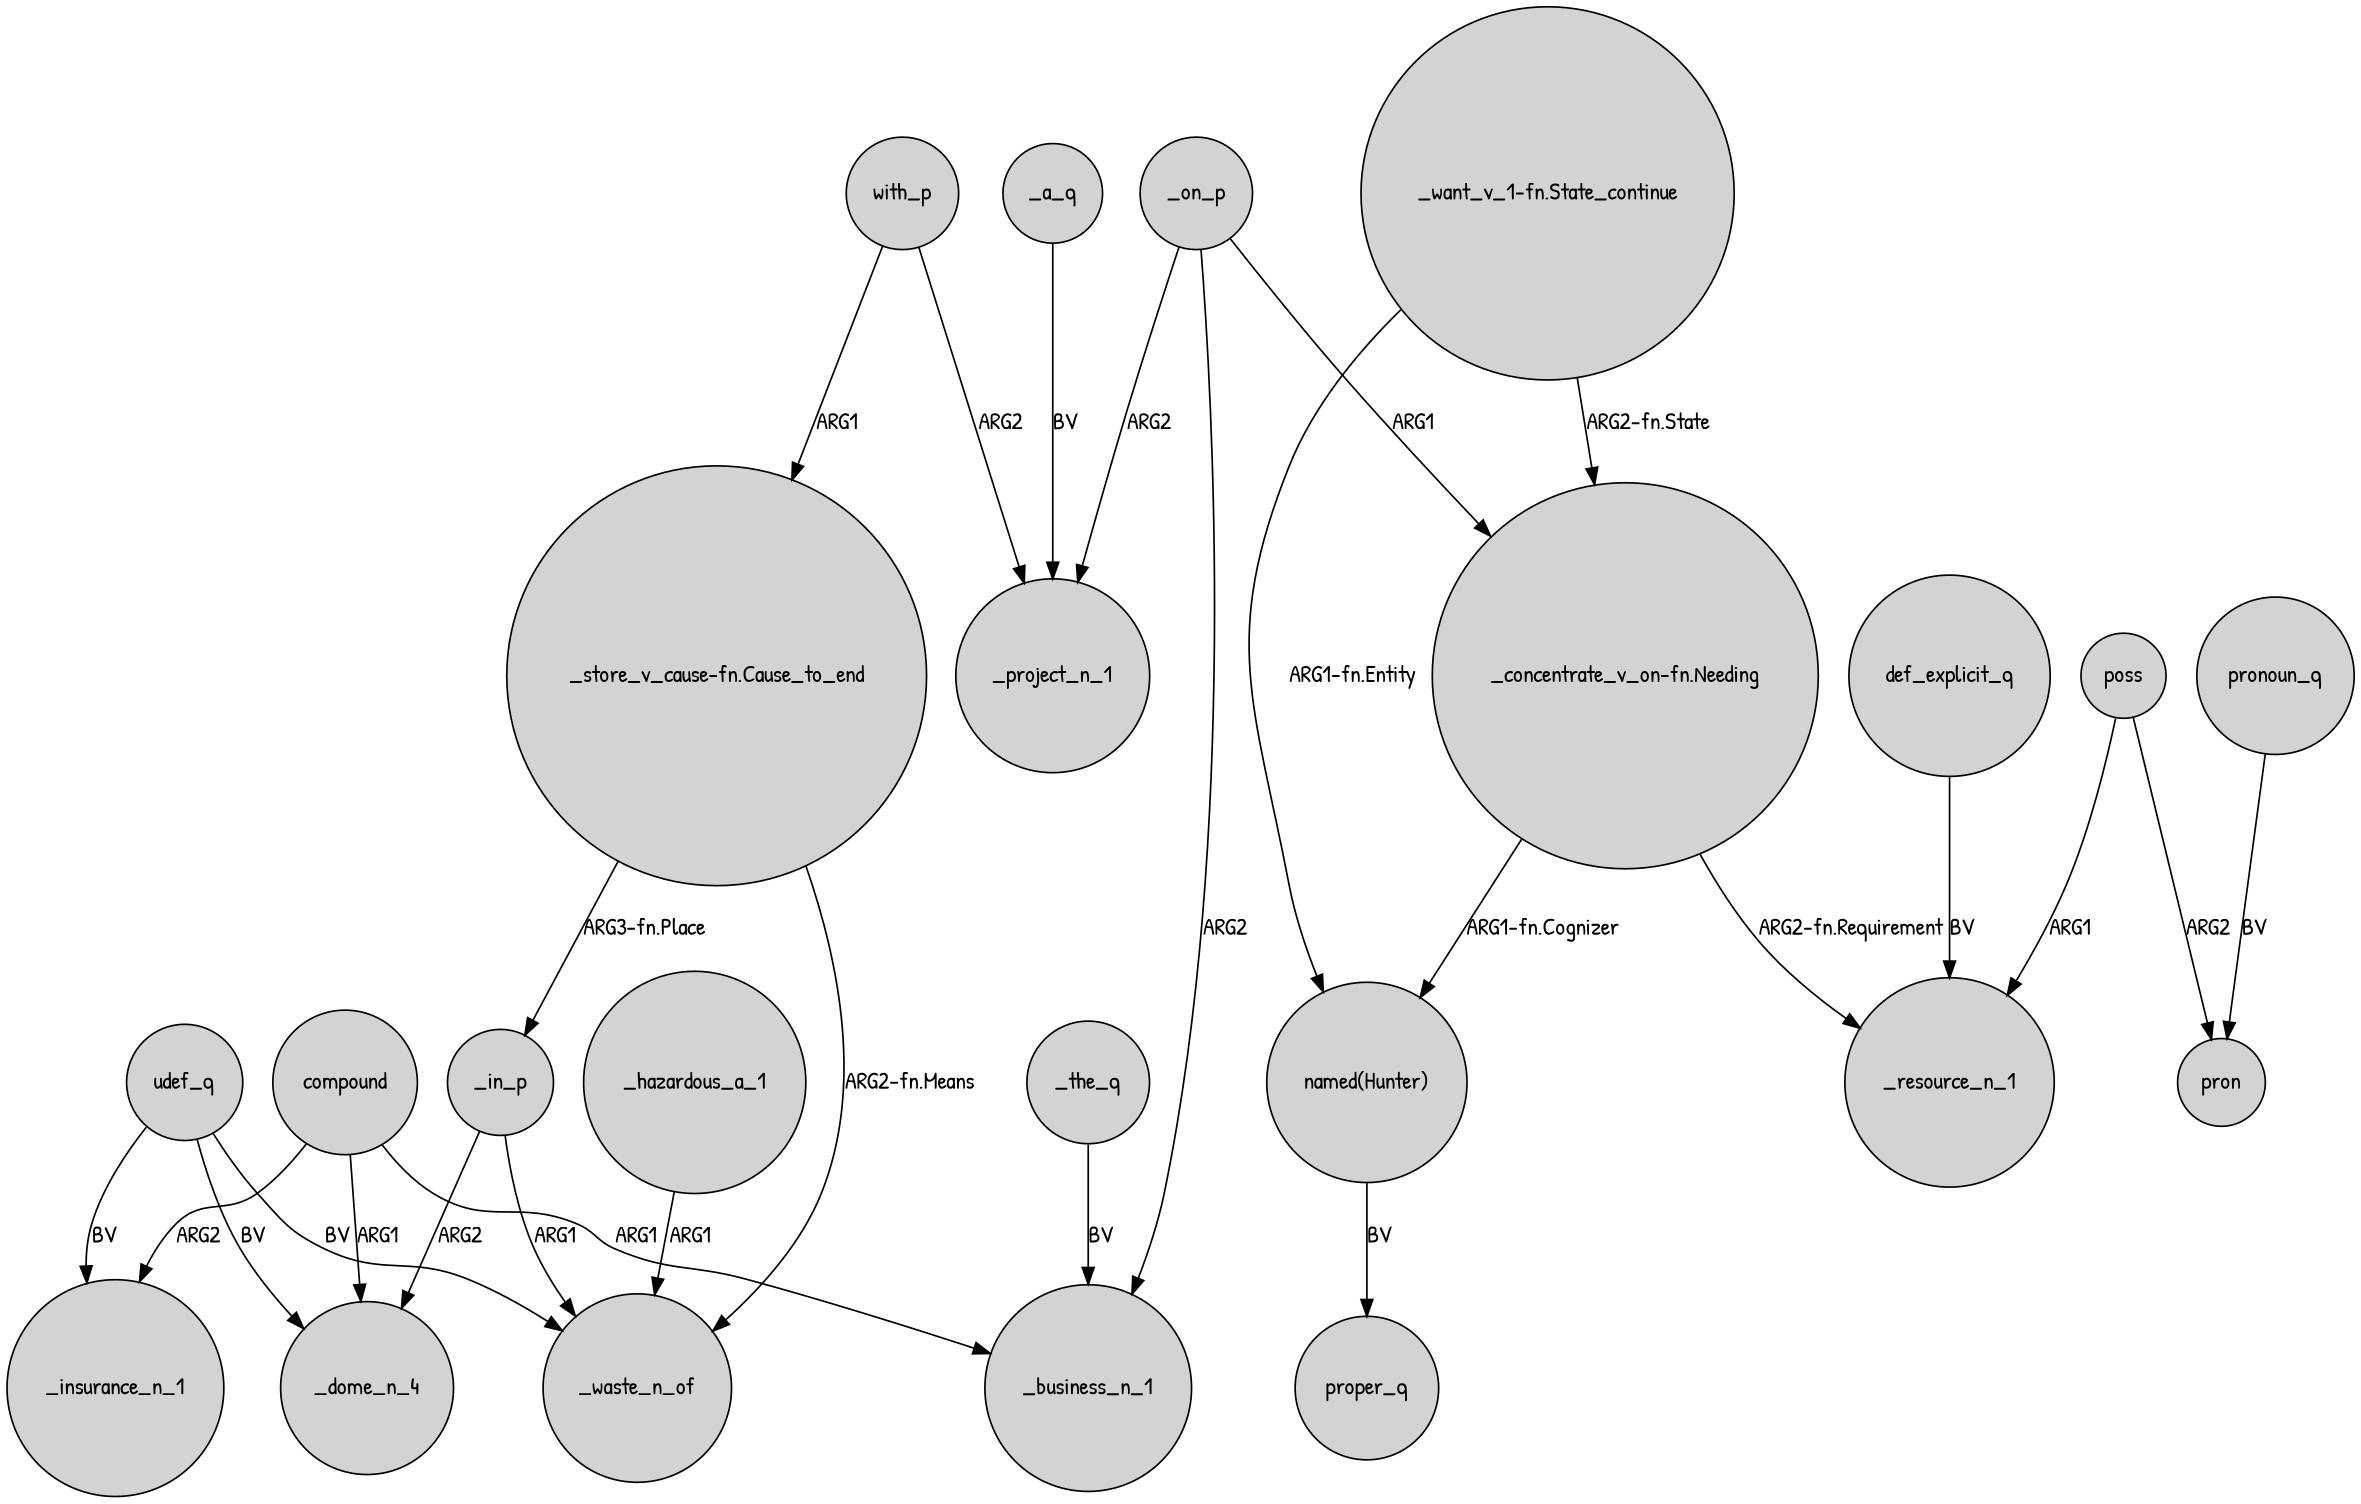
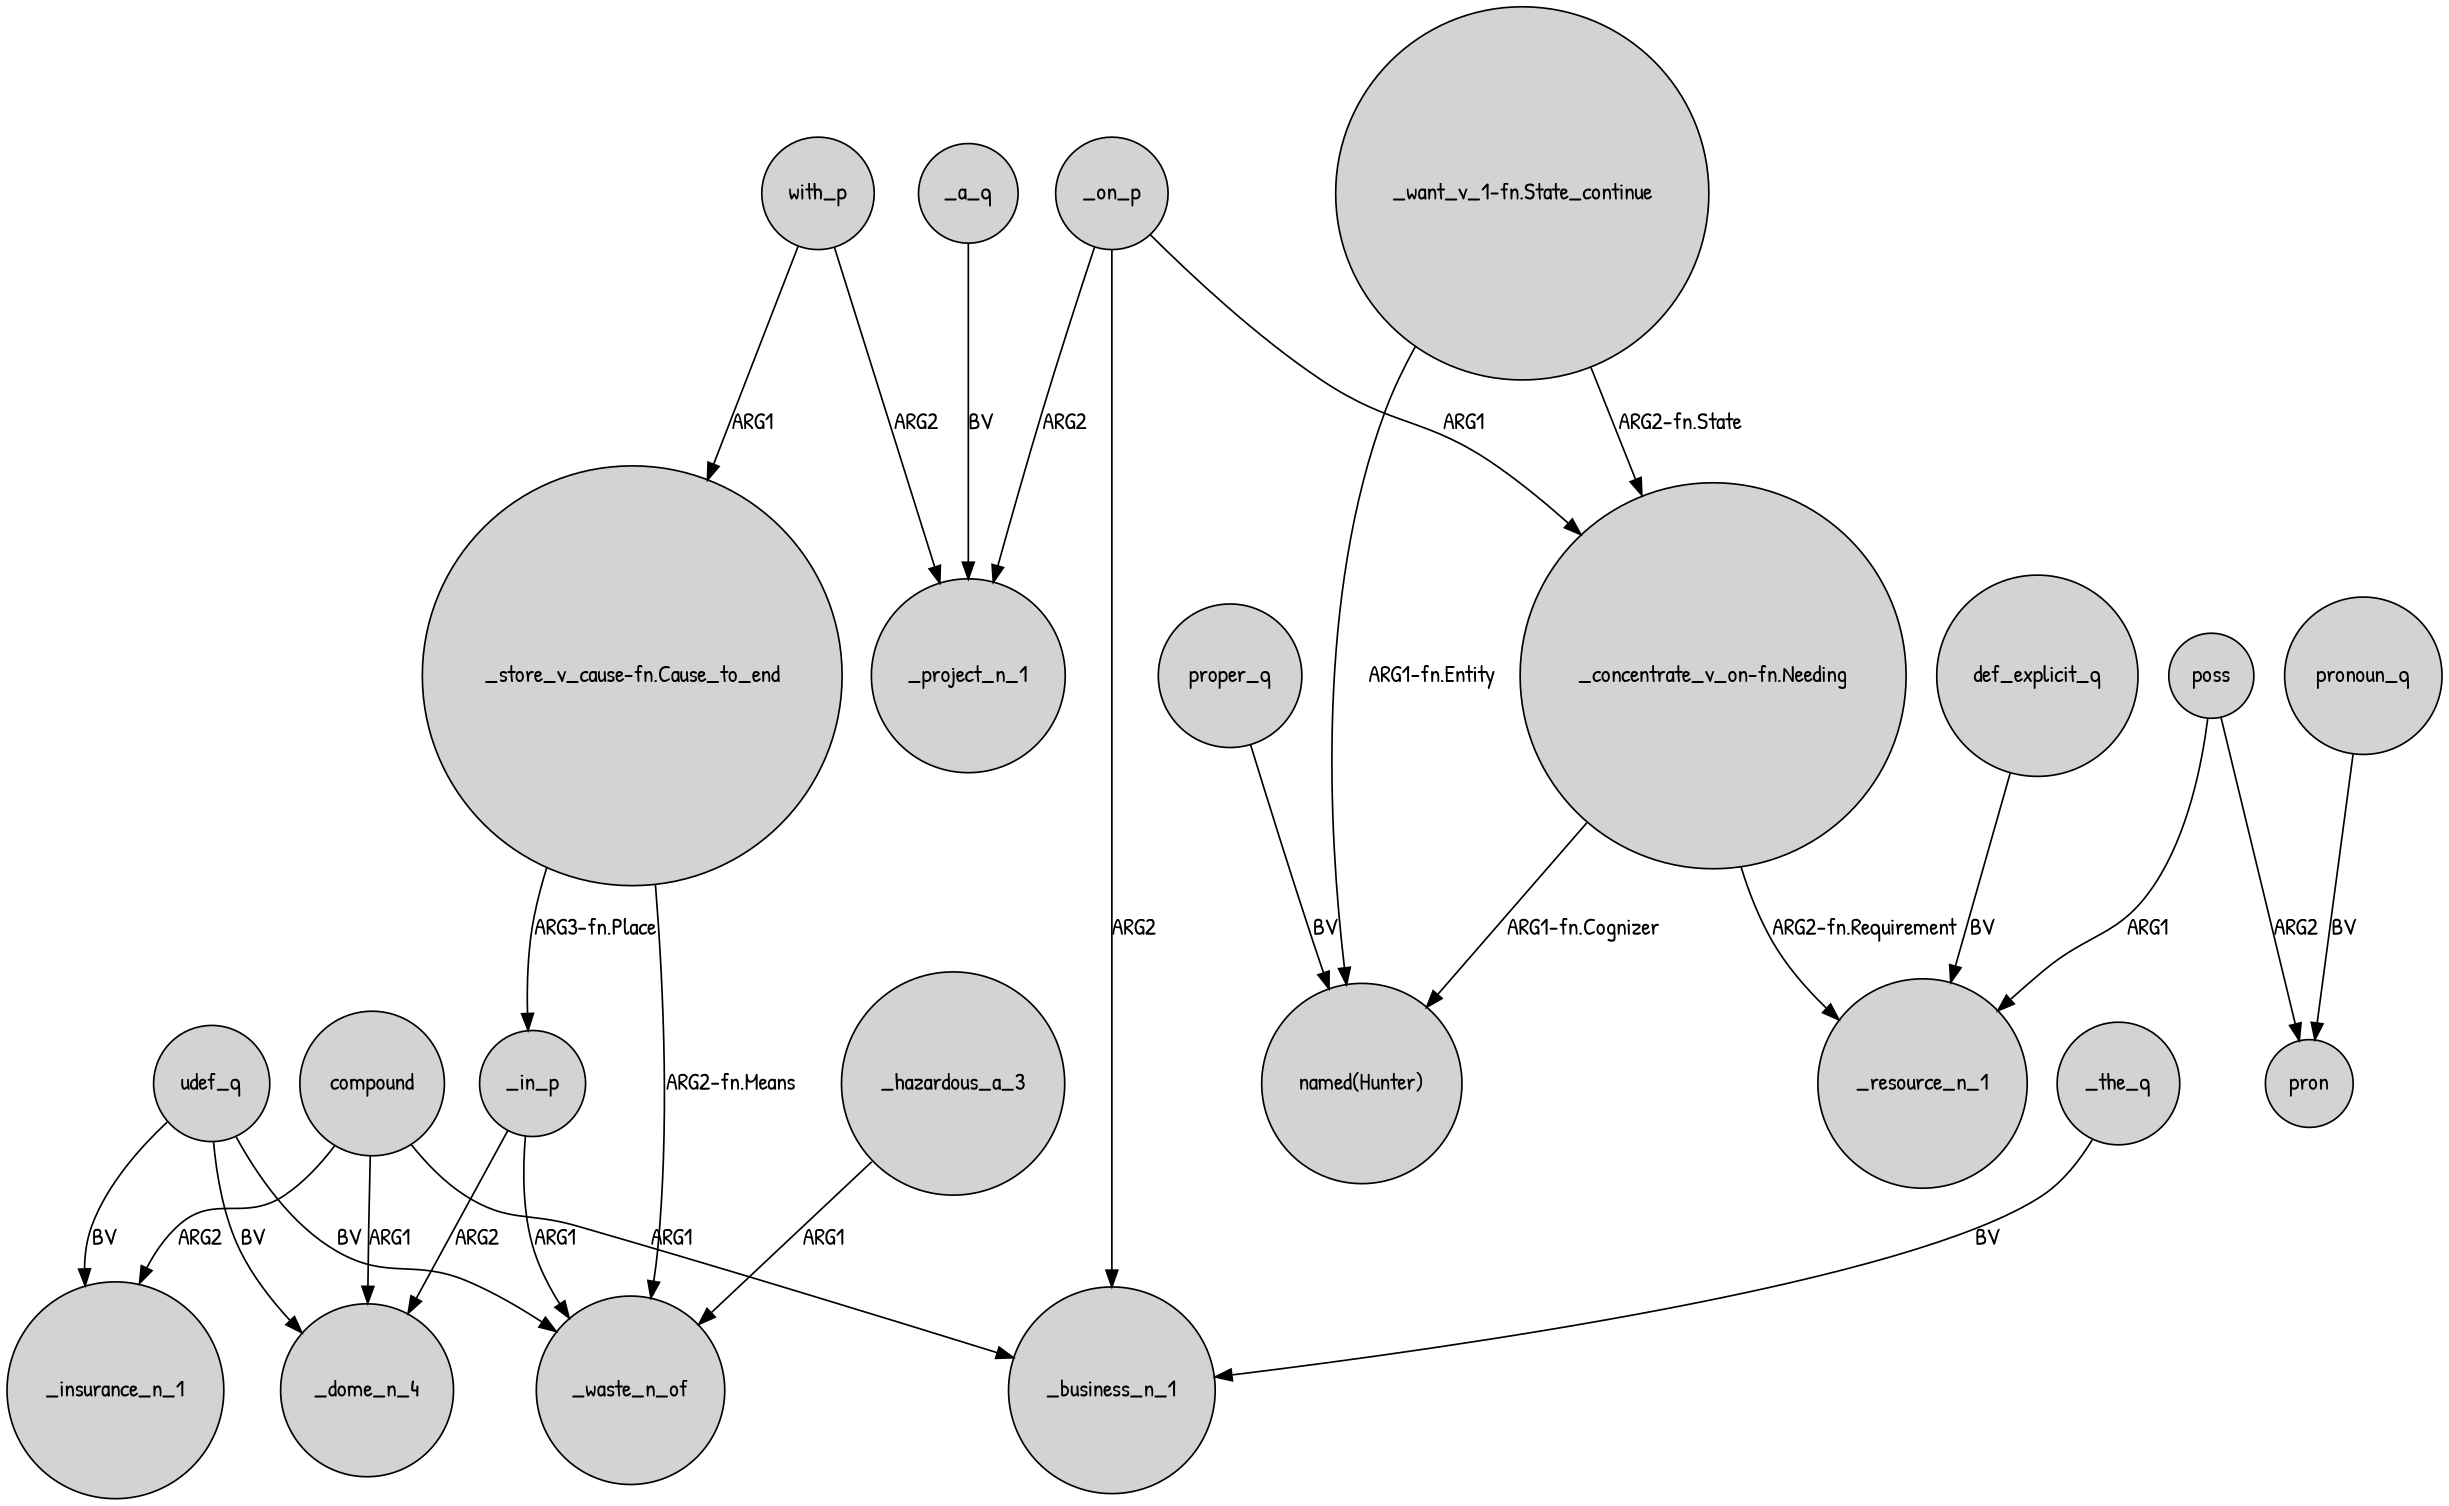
(695, 1082) -> (953, 1084)
(1367, 1241) -> (1286, 859)
